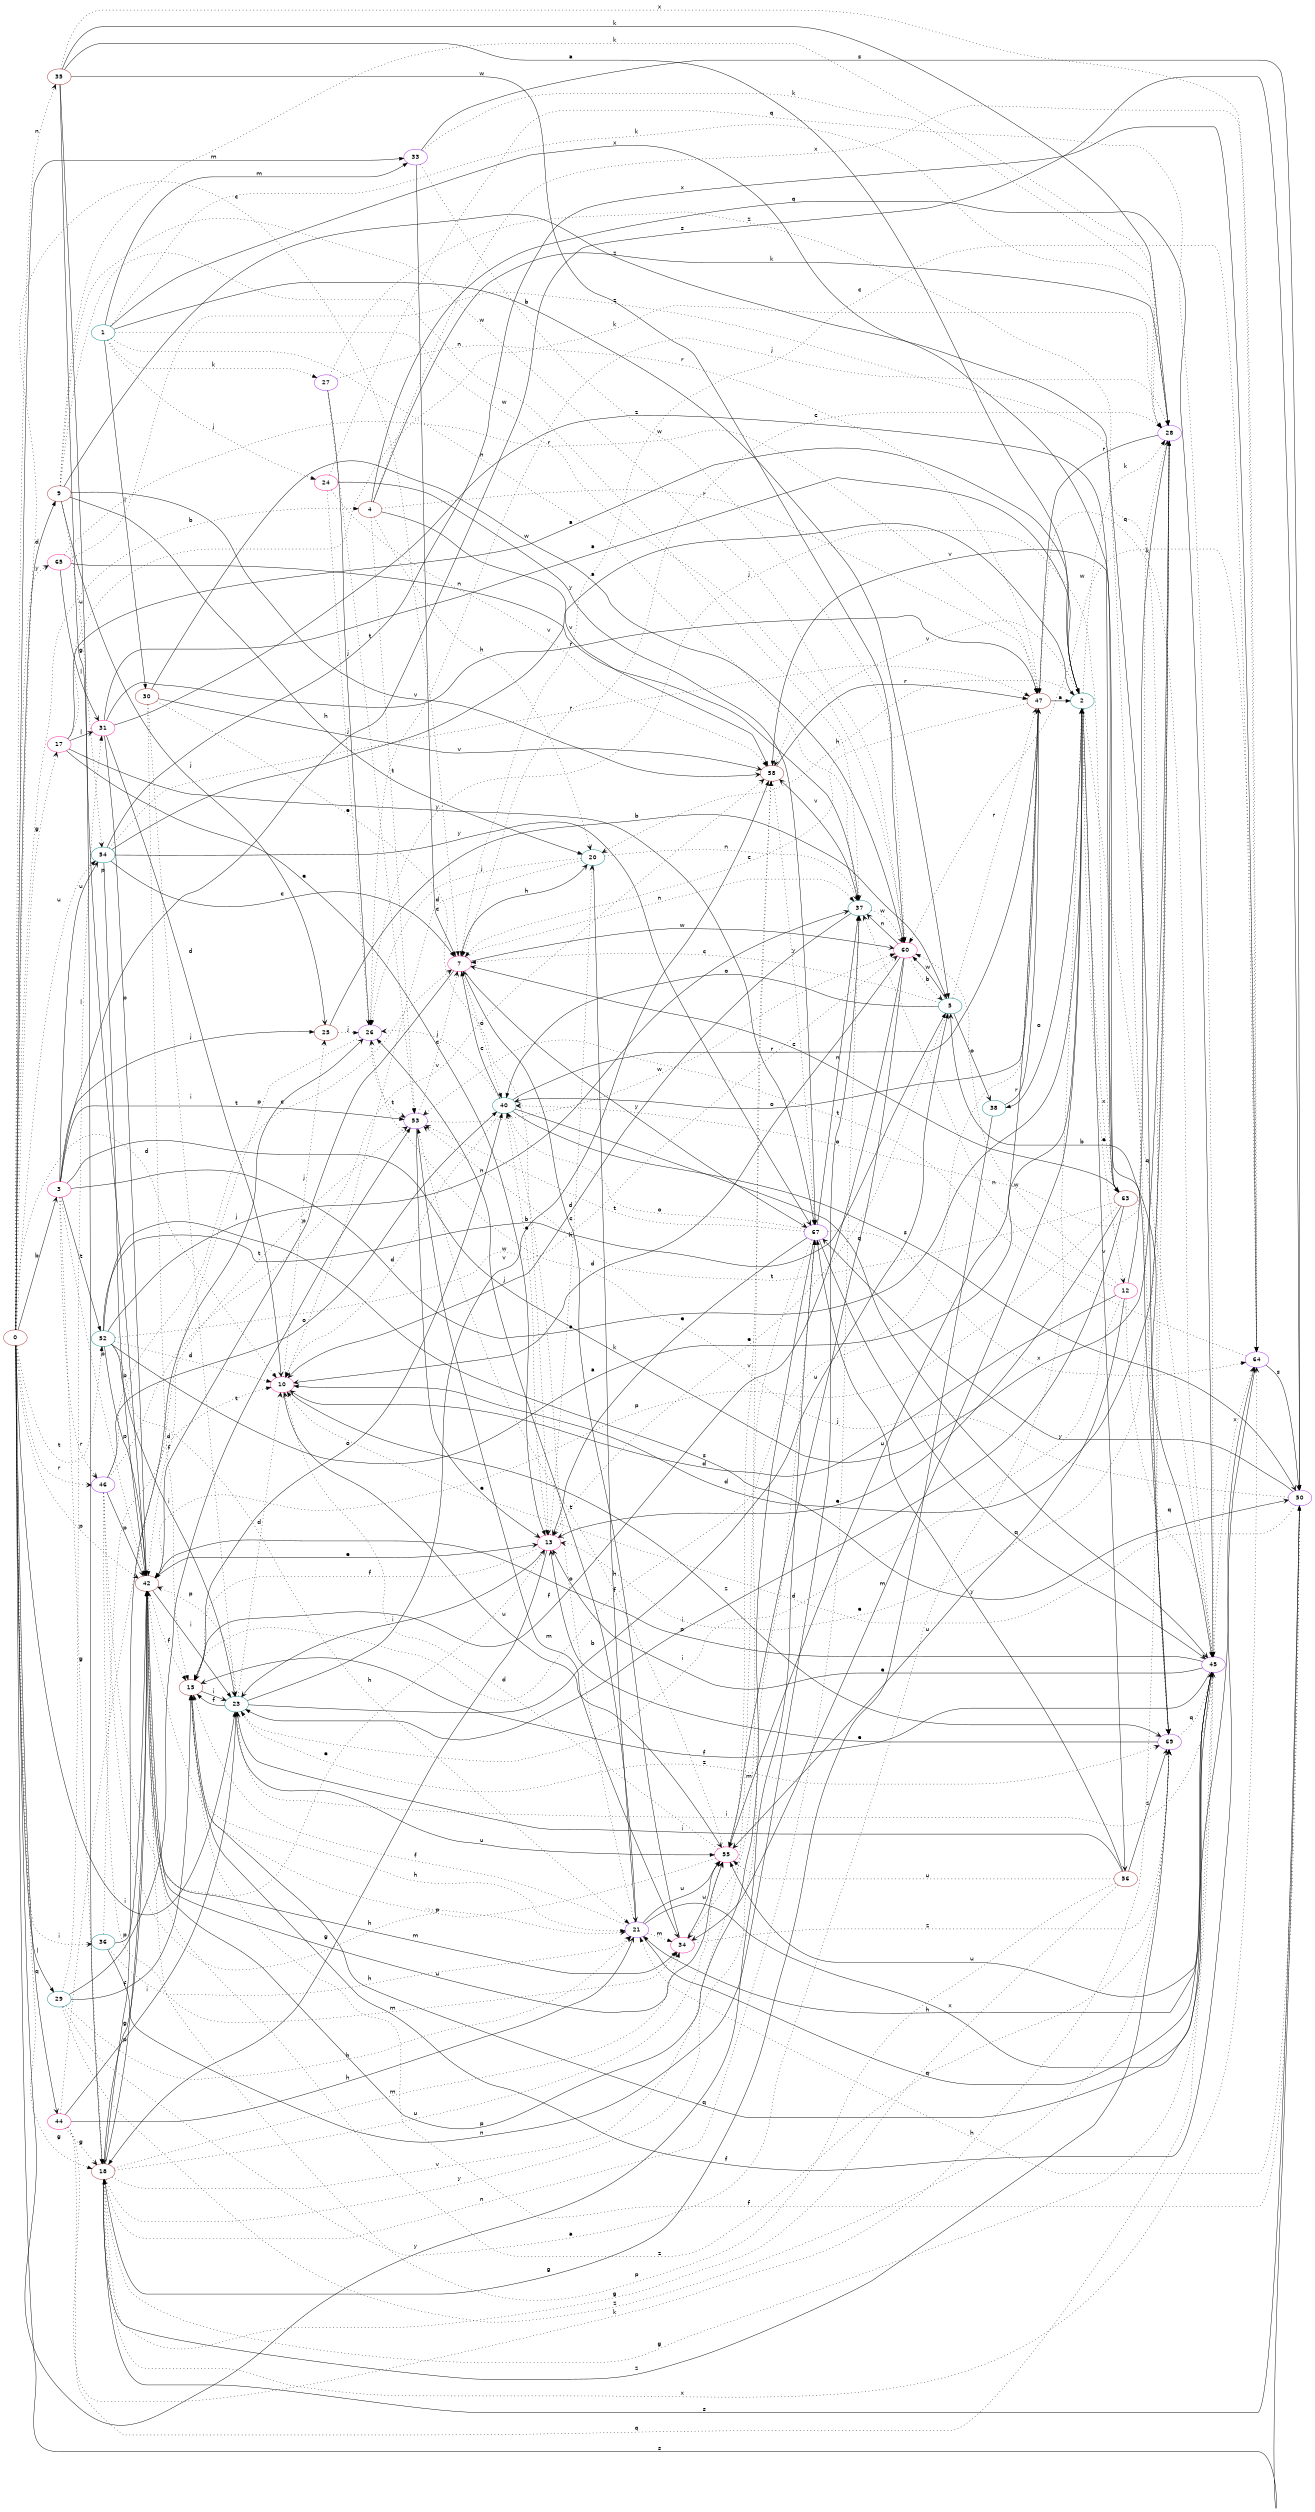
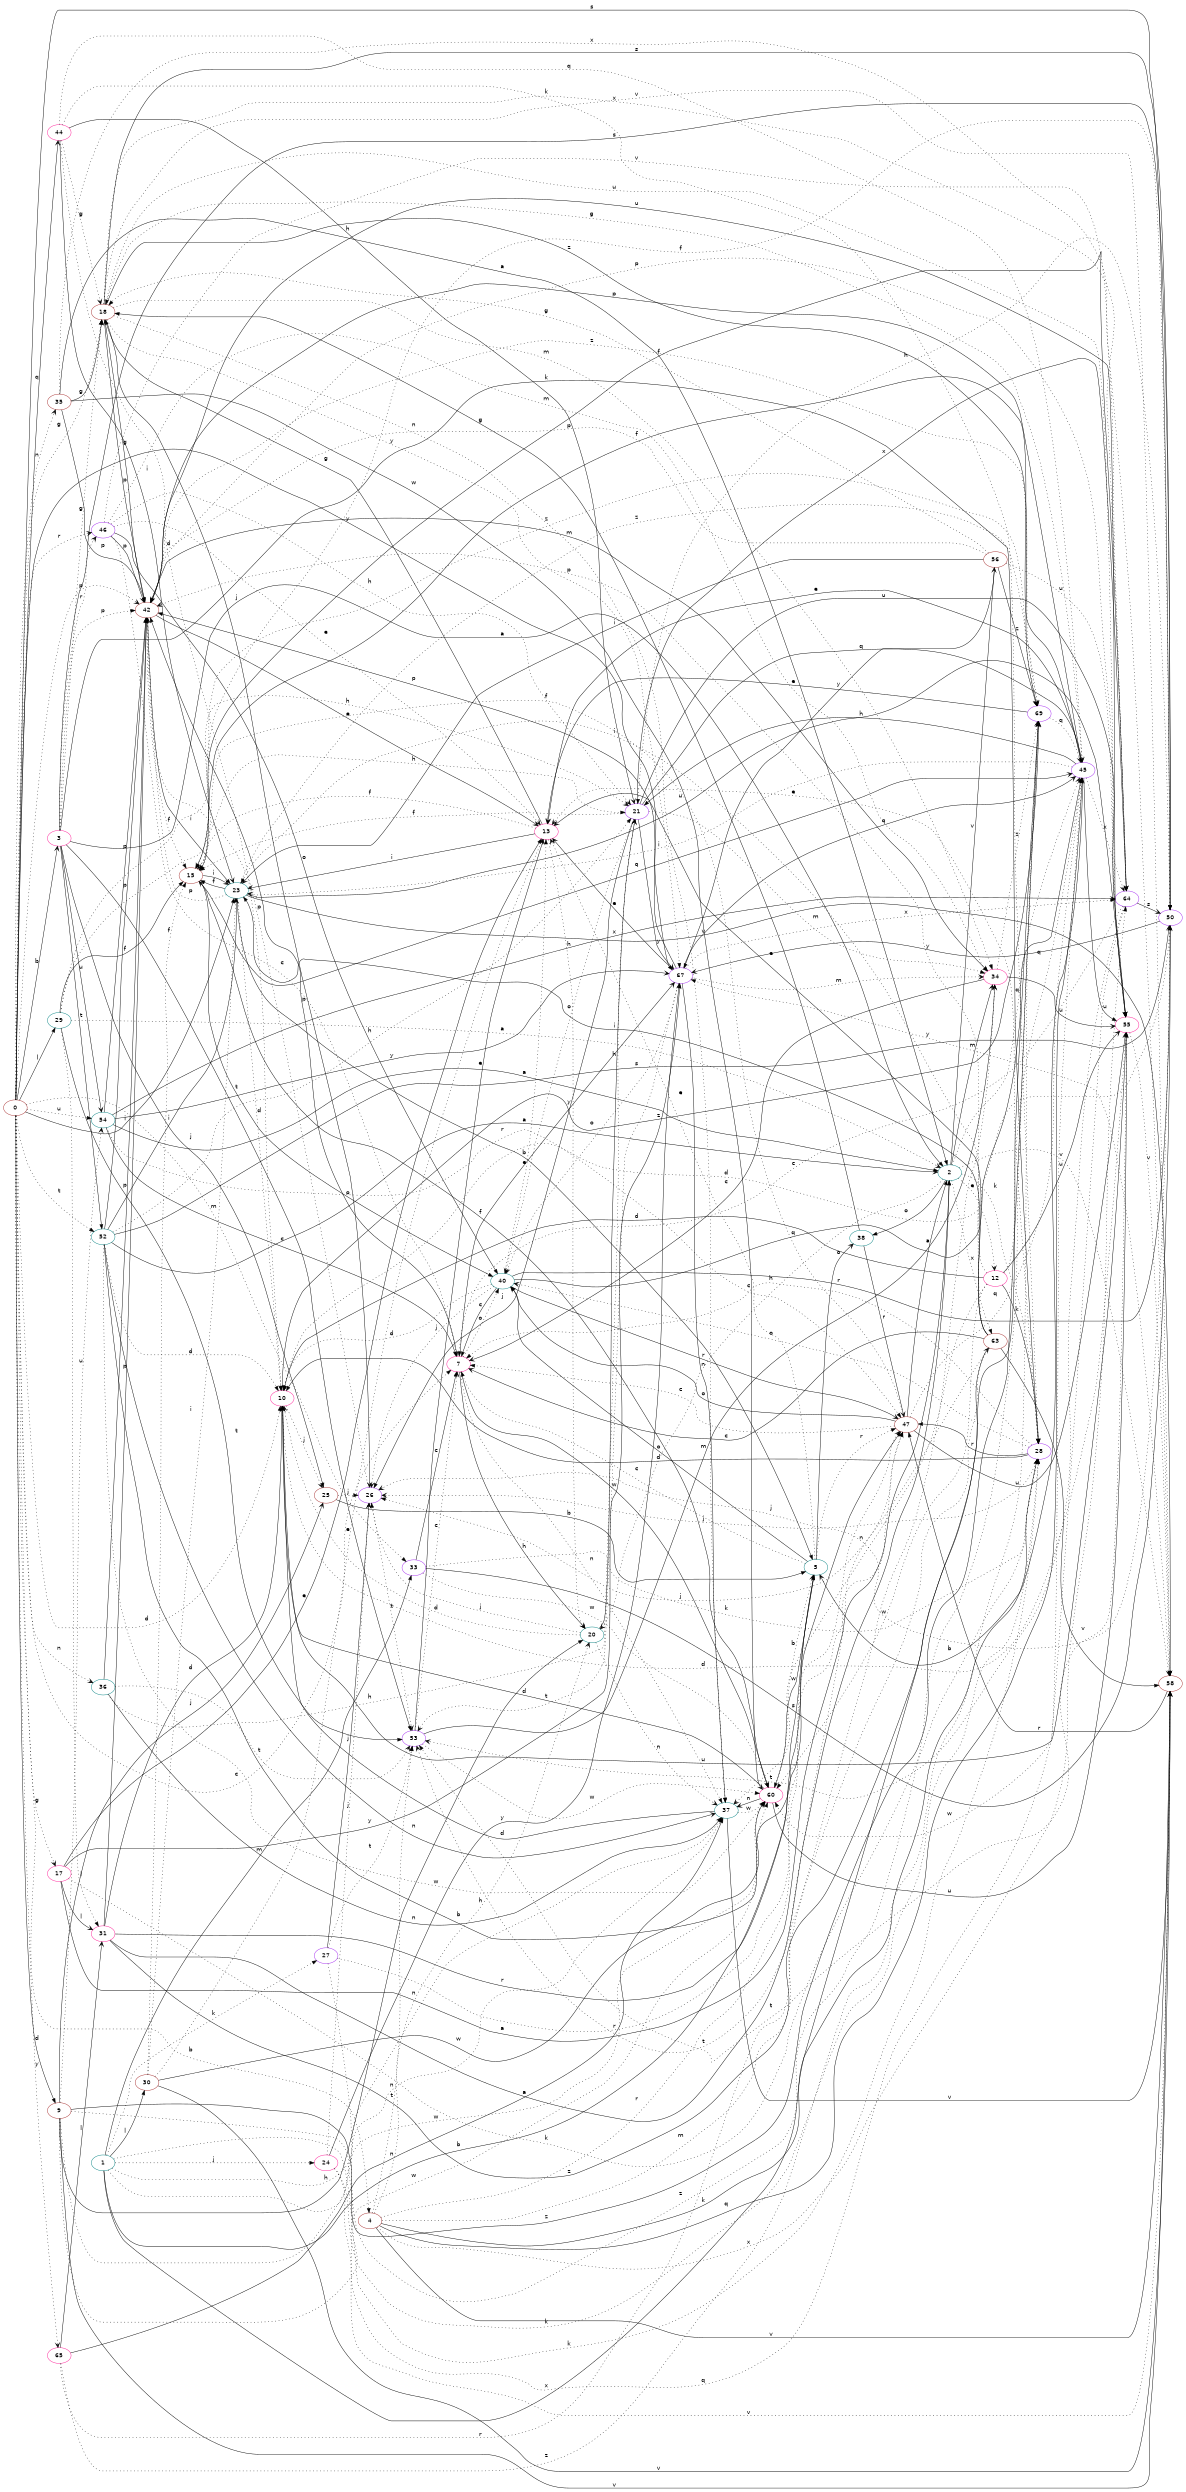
(718, 27) -> none
(23, 568) -> (247, 1286)
(994, 856) -> (834, 1482)
none -> (649, 895)
(905, 1233) -> (839, 1280)
none -> (845, 1742)
(59, 1936) -> (59, 1648)
